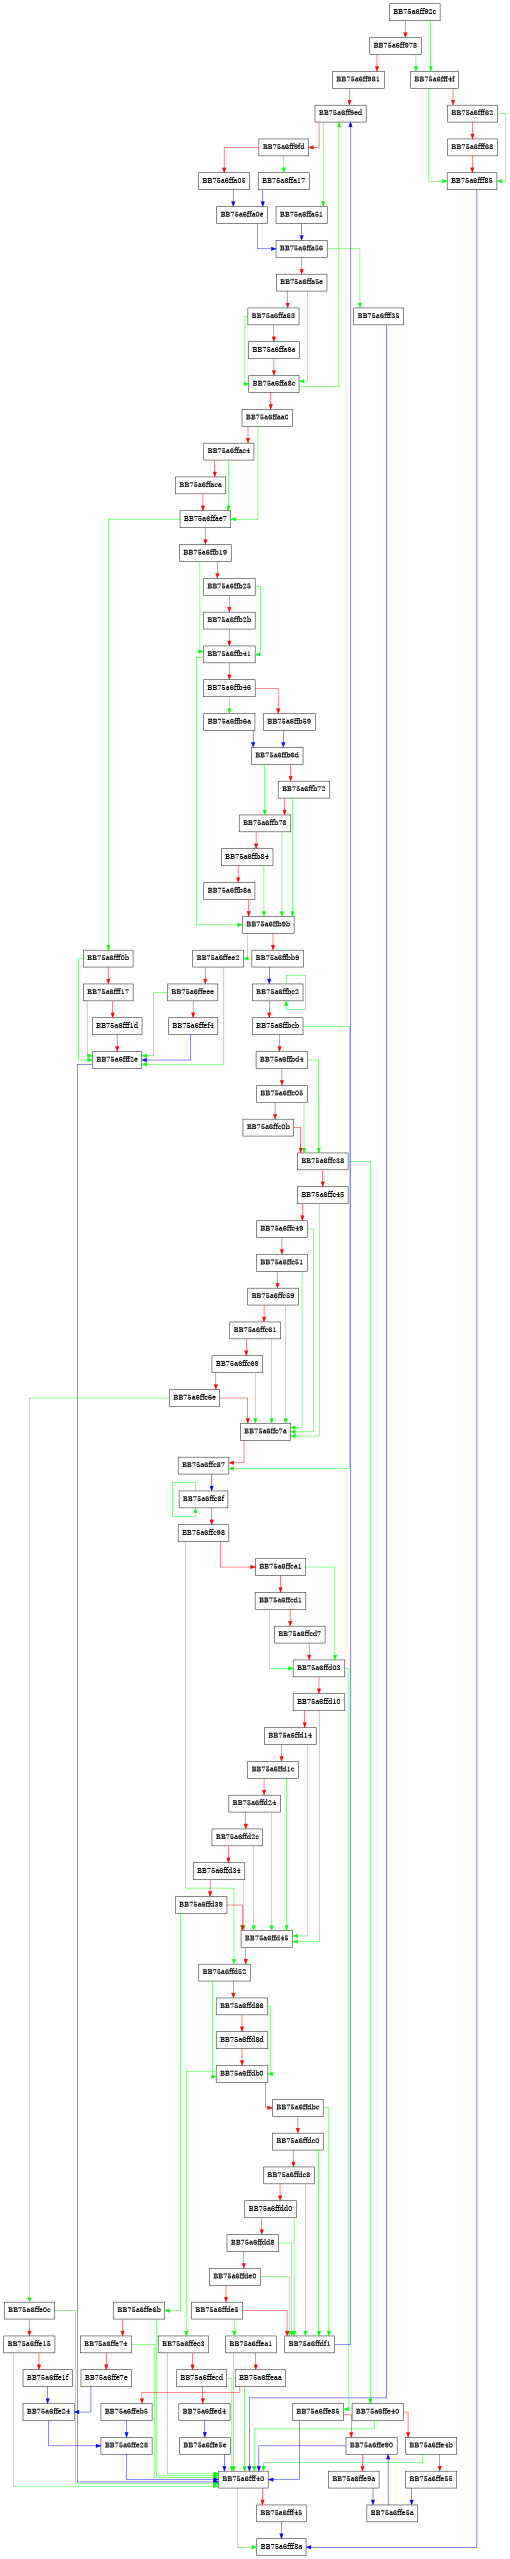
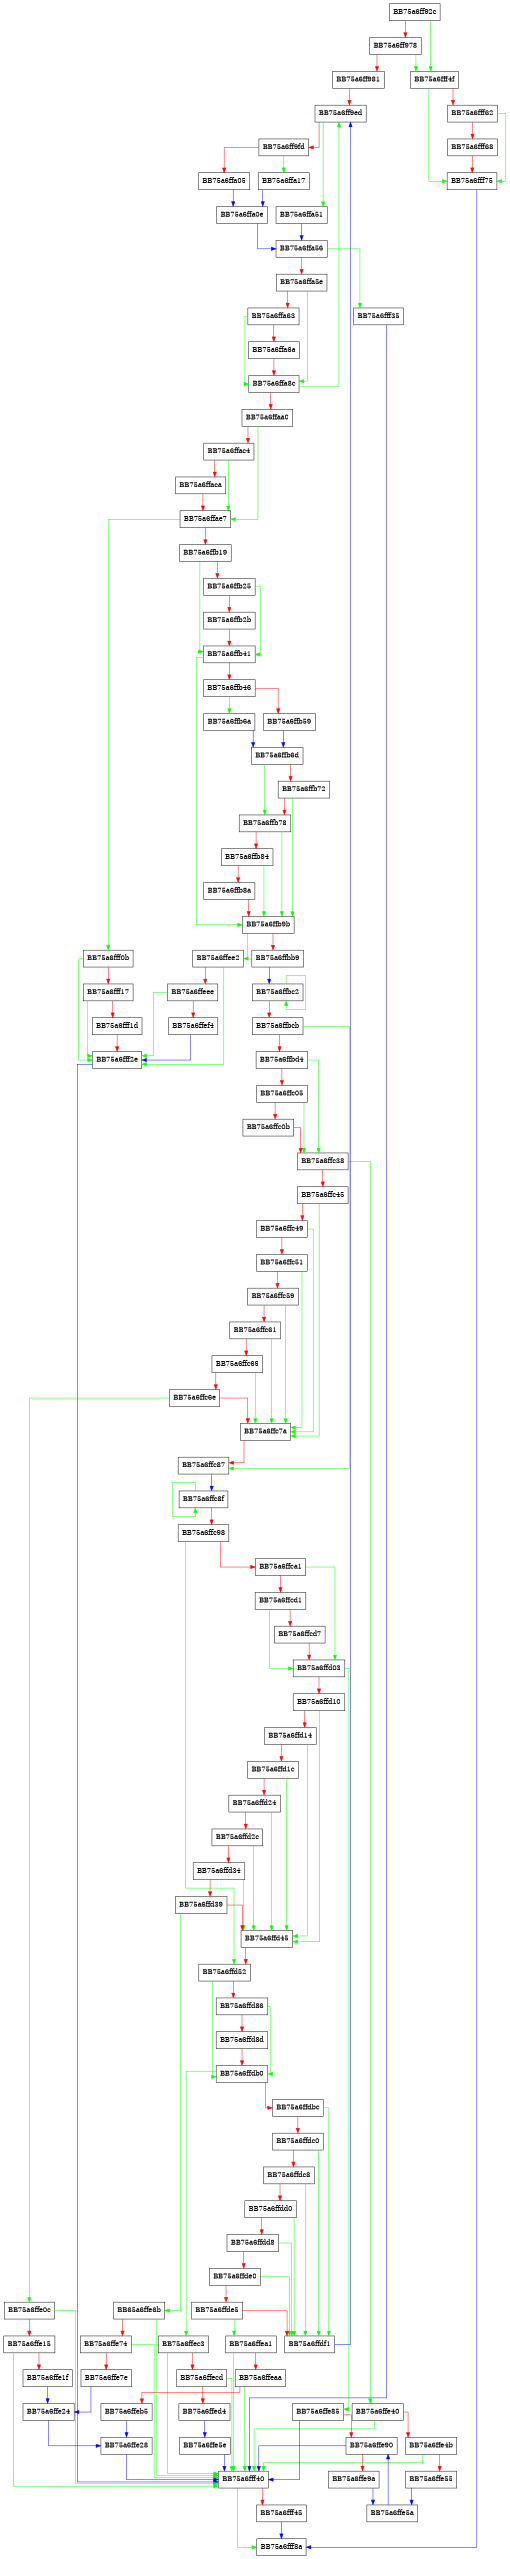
(472, 181) -> (472, 181)
(139, 2311) -> (139, 2311)
